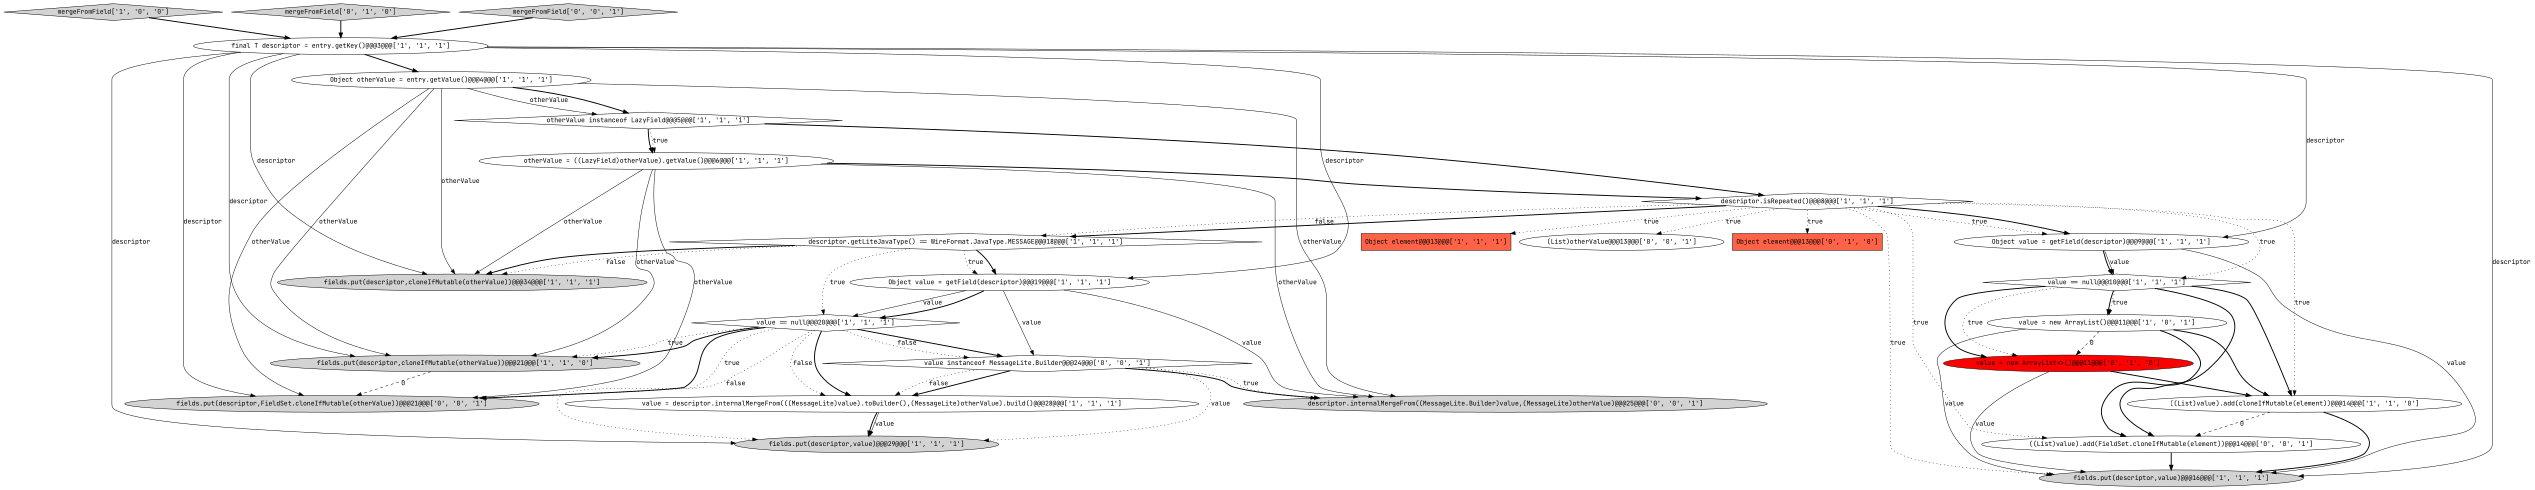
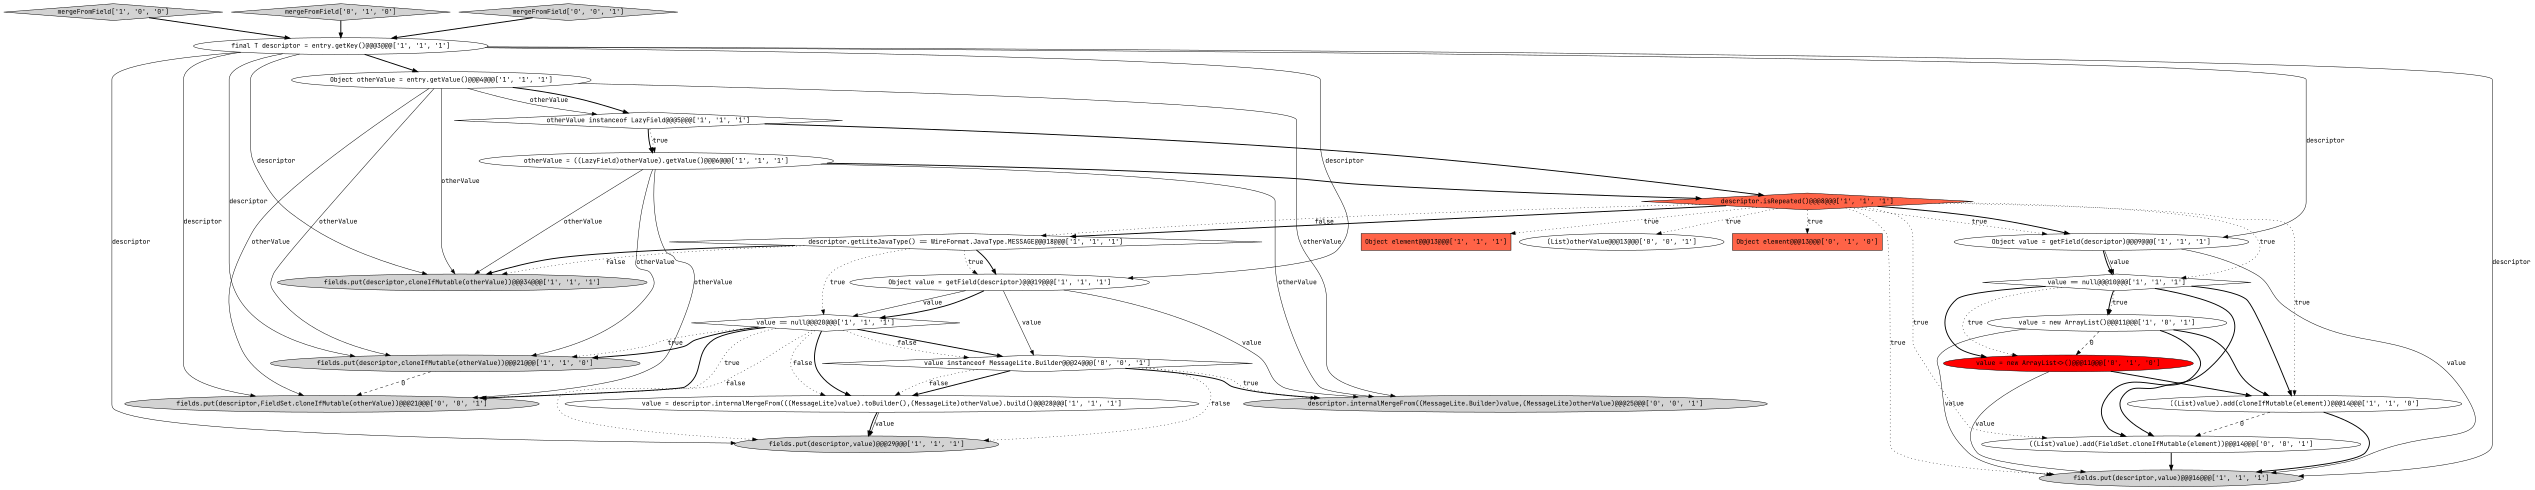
(1807, 201) -> (1807, 201)
(1221, 404) -> (1221, 404)
